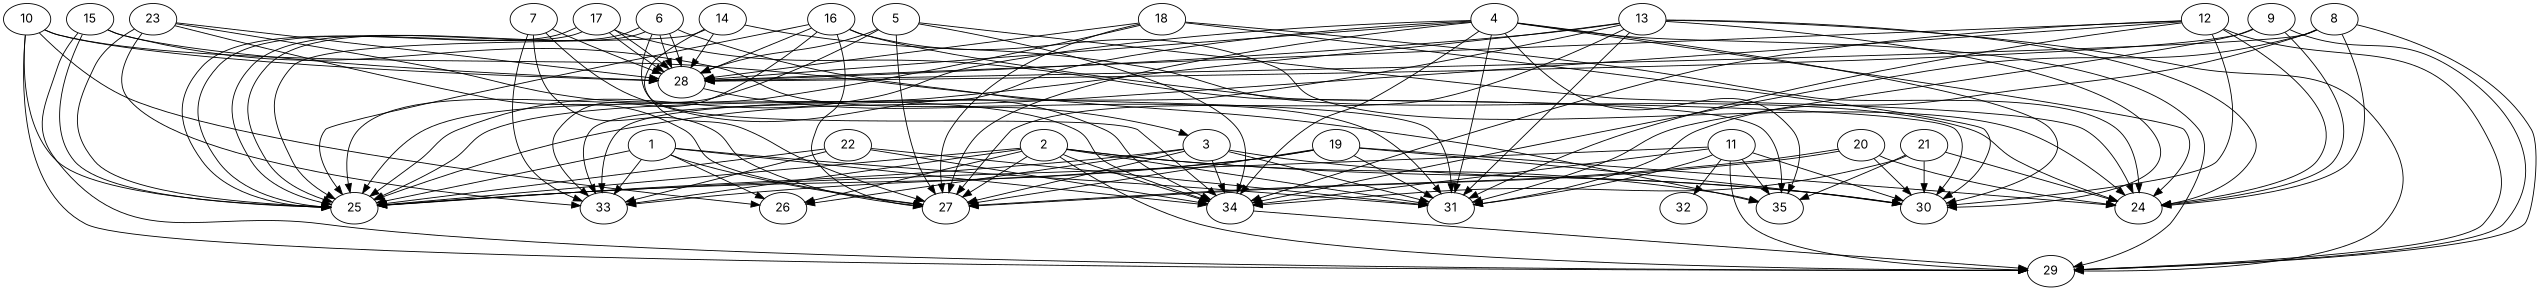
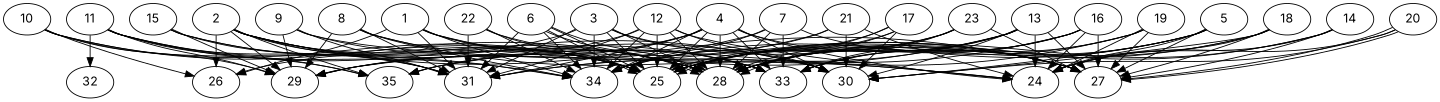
(942, 108) -> (653, 49)
(1626, 173) -> (1043, 60)
(1636, 240) -> (546, 57)
